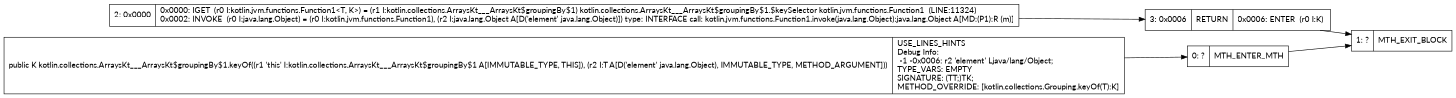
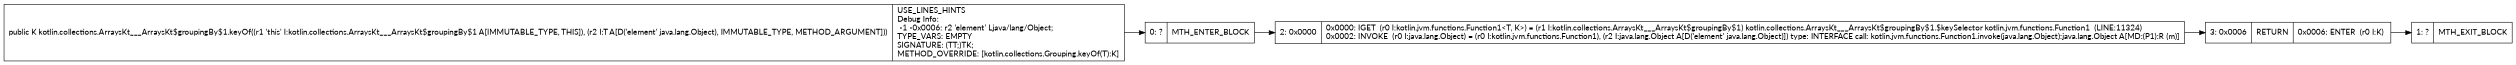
(1317, 49) -> (1262, 33)
(1249, 56) -> (1211, 32)
